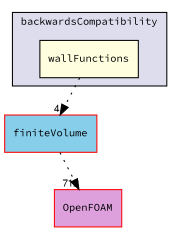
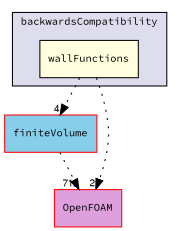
none -> (108, 129)
